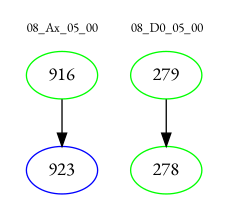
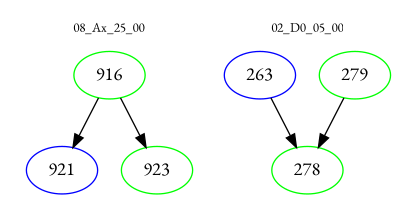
(63, 28) -> (110, 28)
(167, 28) -> (307, 28)
none -> (260, 75)
none -> (62, 170)
(62, 170) -> (157, 170)
